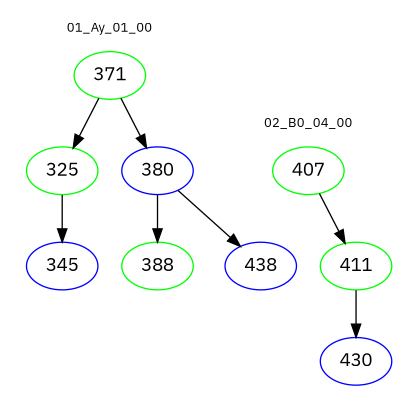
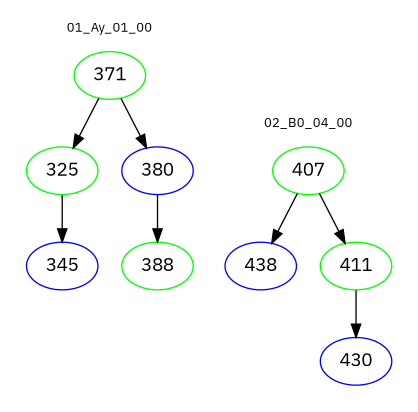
(195, 206) -> (288, 212)
